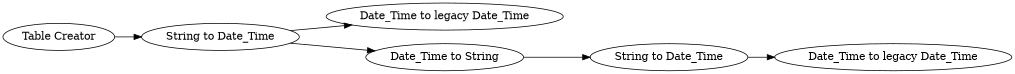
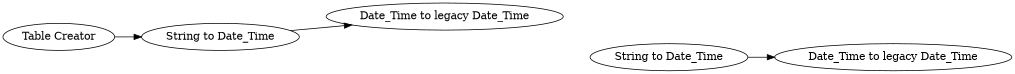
(445, 57) -> none
